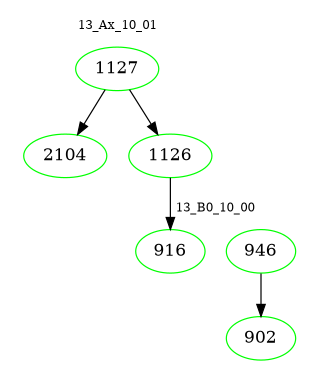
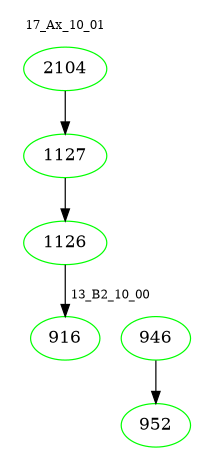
(118, 26) -> (65, 26)
(95, 107) -> (65, 106)
(216, 208) -> (111, 295)
(261, 338) -> (156, 425)
